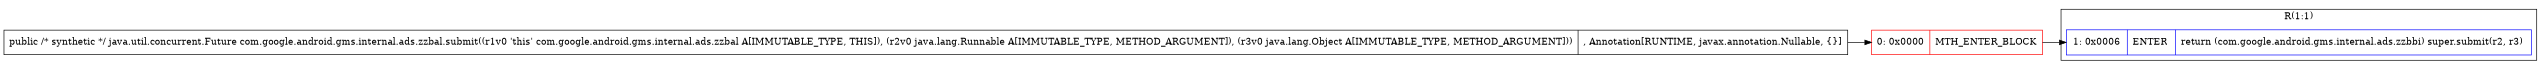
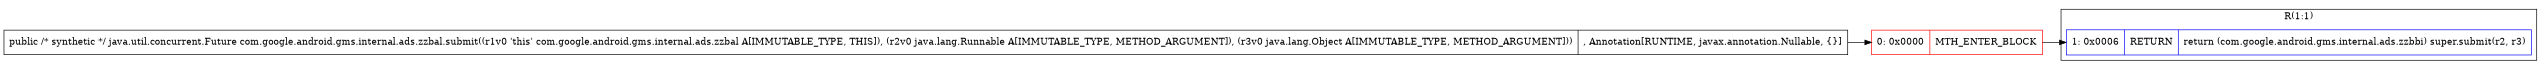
(2150, 42) -> (2151, 42)
